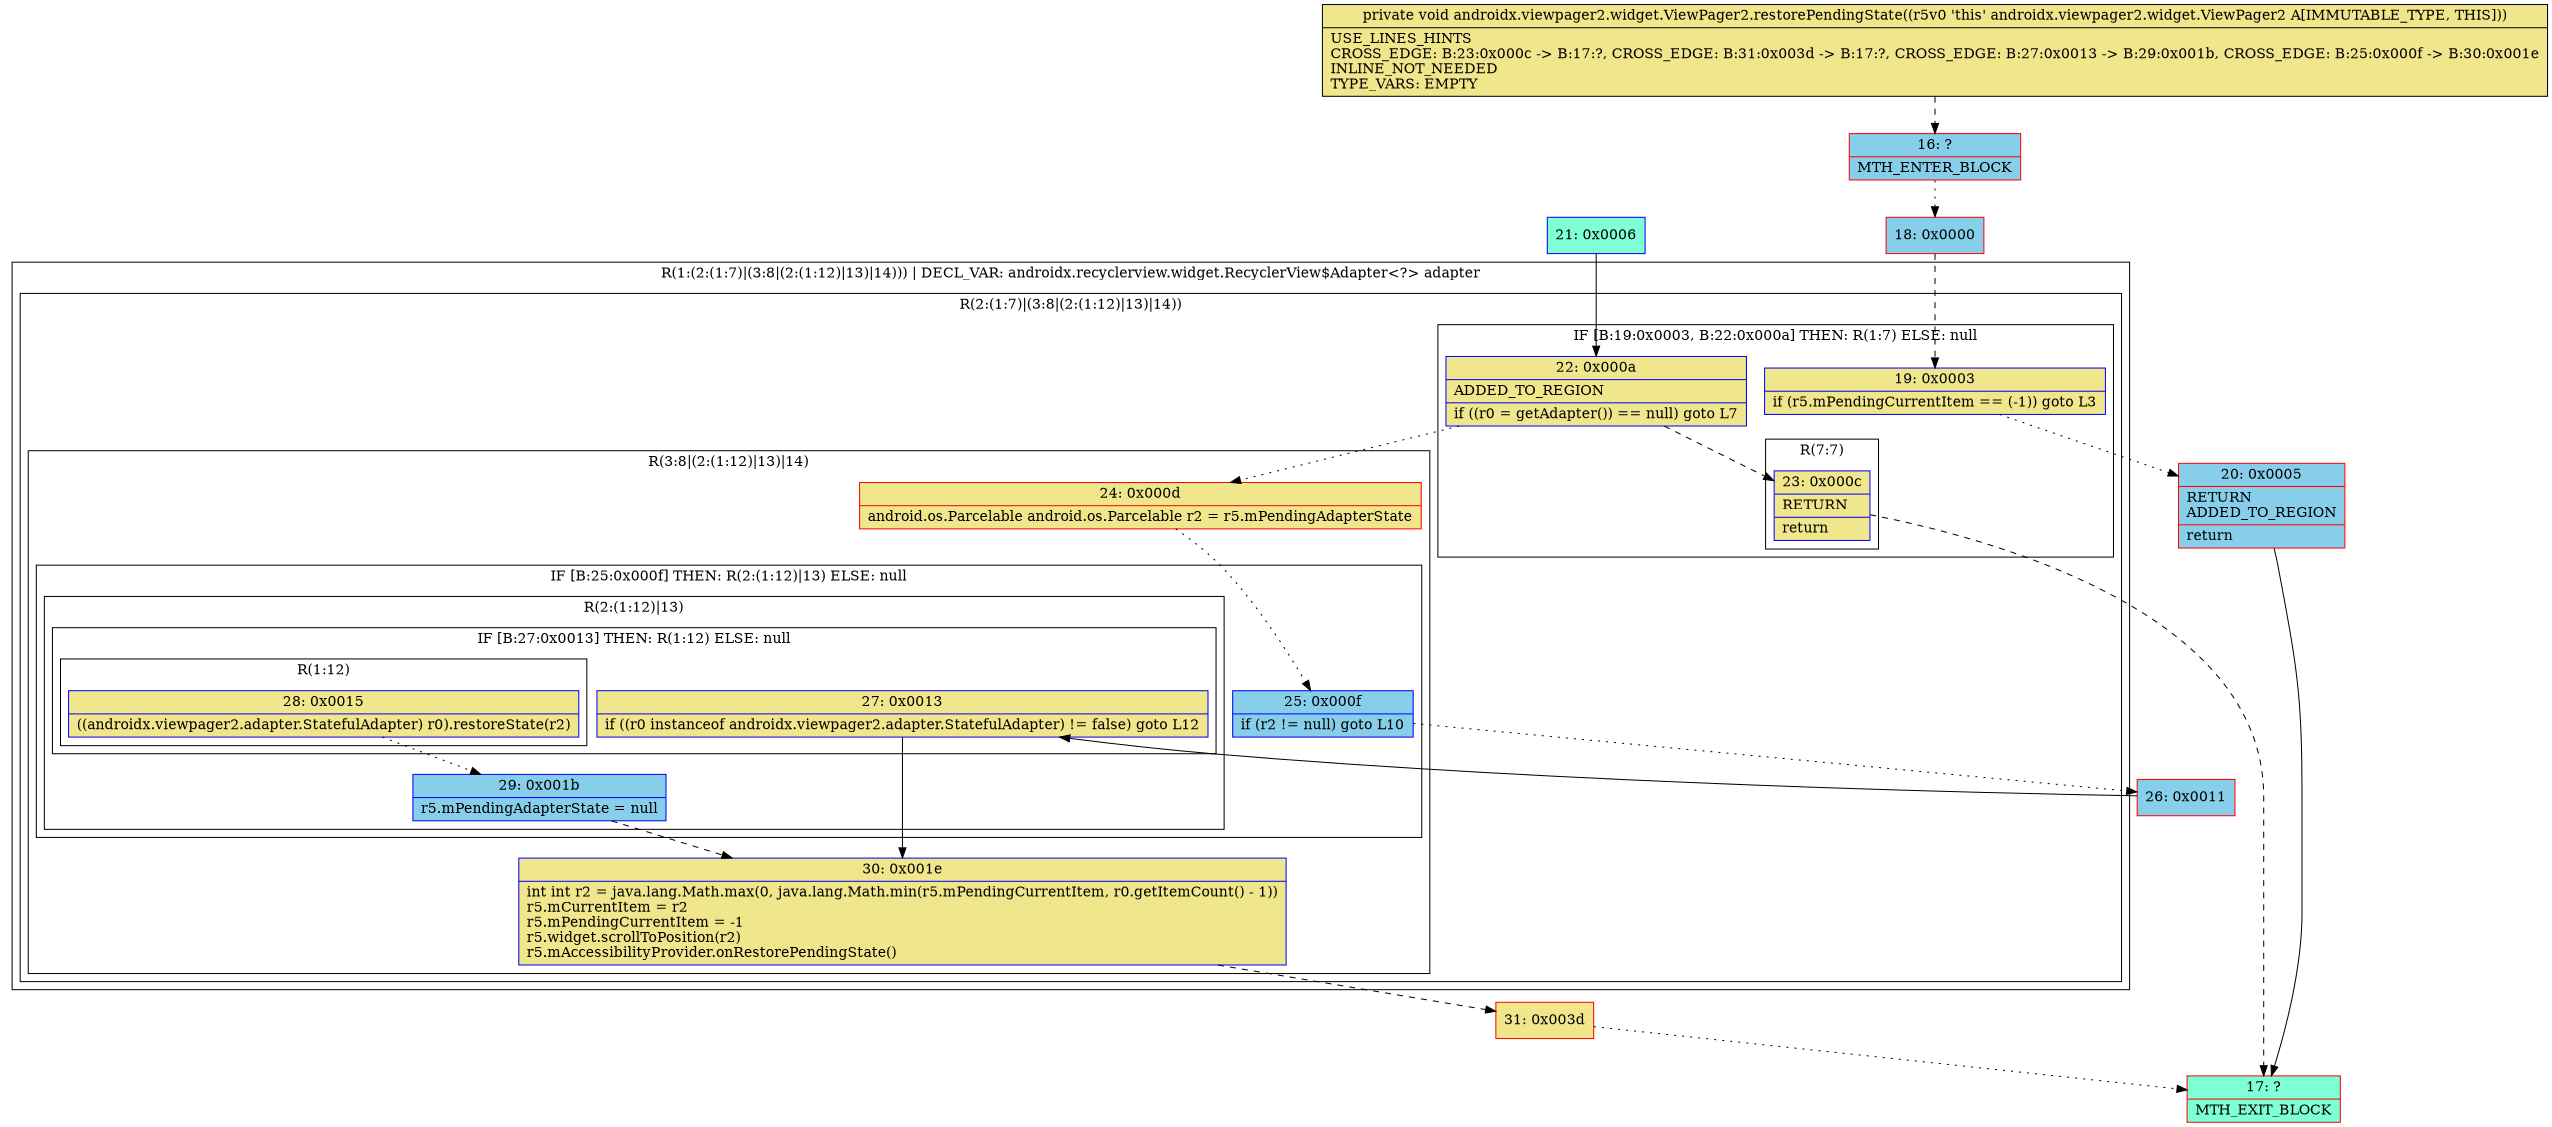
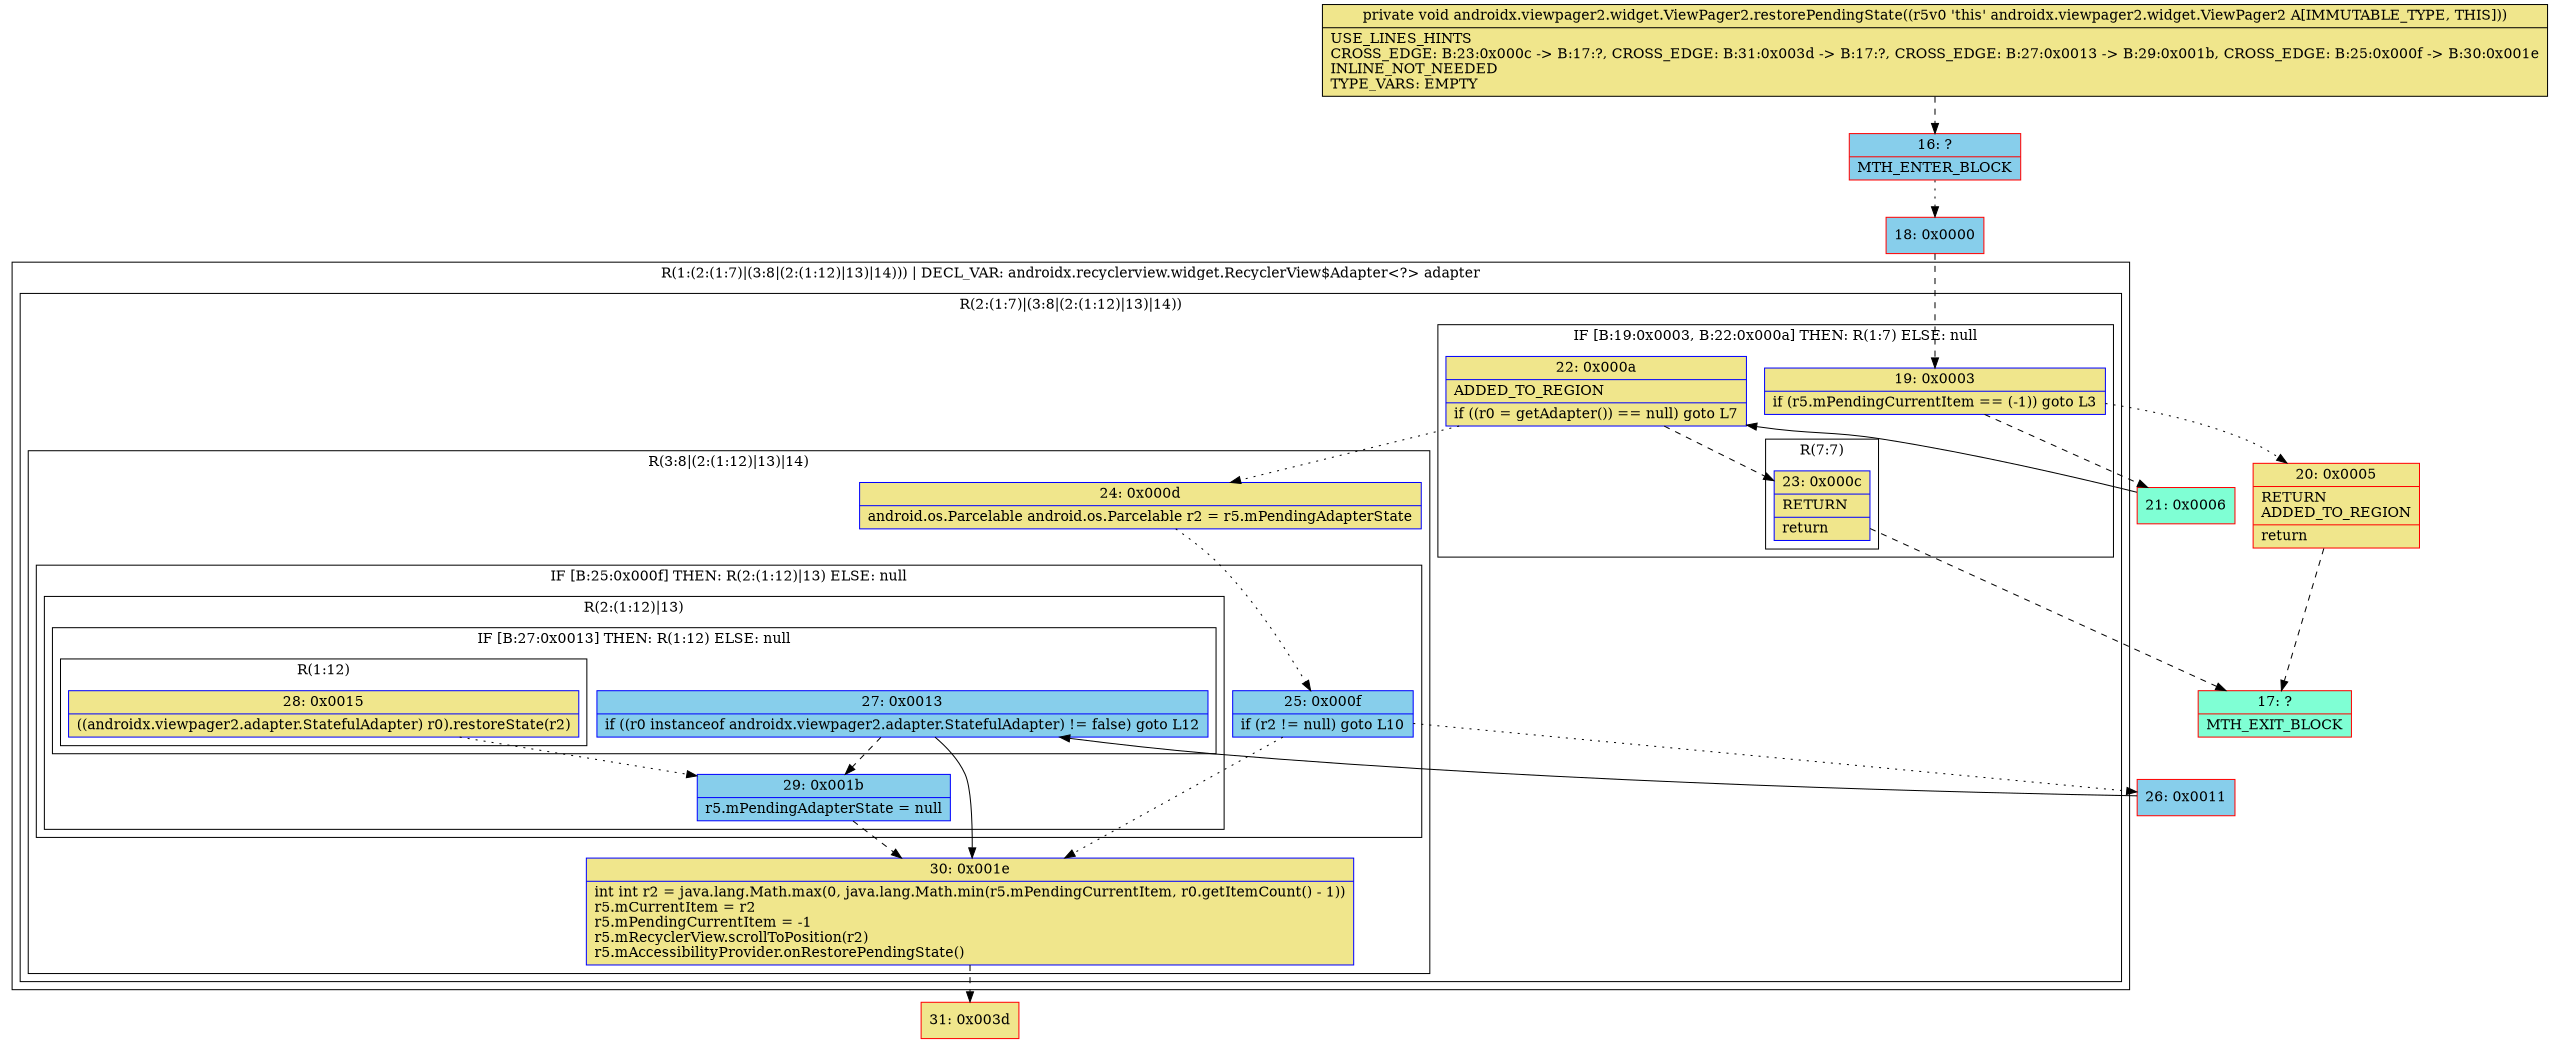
(1596, 235) -> (2186, 506)
none -> (2061, 449)
(1140, 506) -> (1140, 506)
(2262, 506) -> (2336, 506)
(902, 714) -> (902, 714)
none -> (871, 748)
none -> (1178, 795)
(2302, 808) -> (2304, 615)
(634, 938) -> (732, 938)
(1885, 1058) -> none
